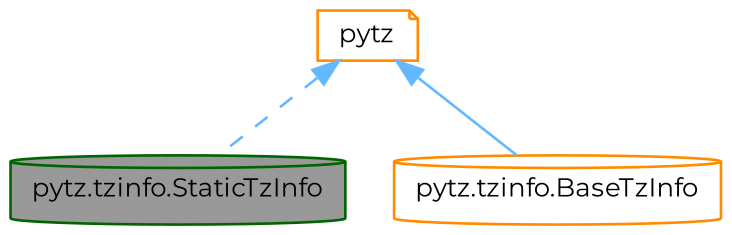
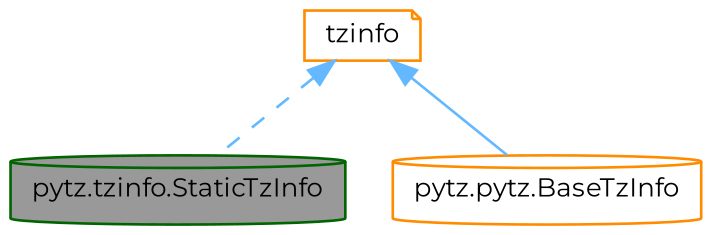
(368, 36) -> (362, 36)
(558, 190) -> (547, 190)
